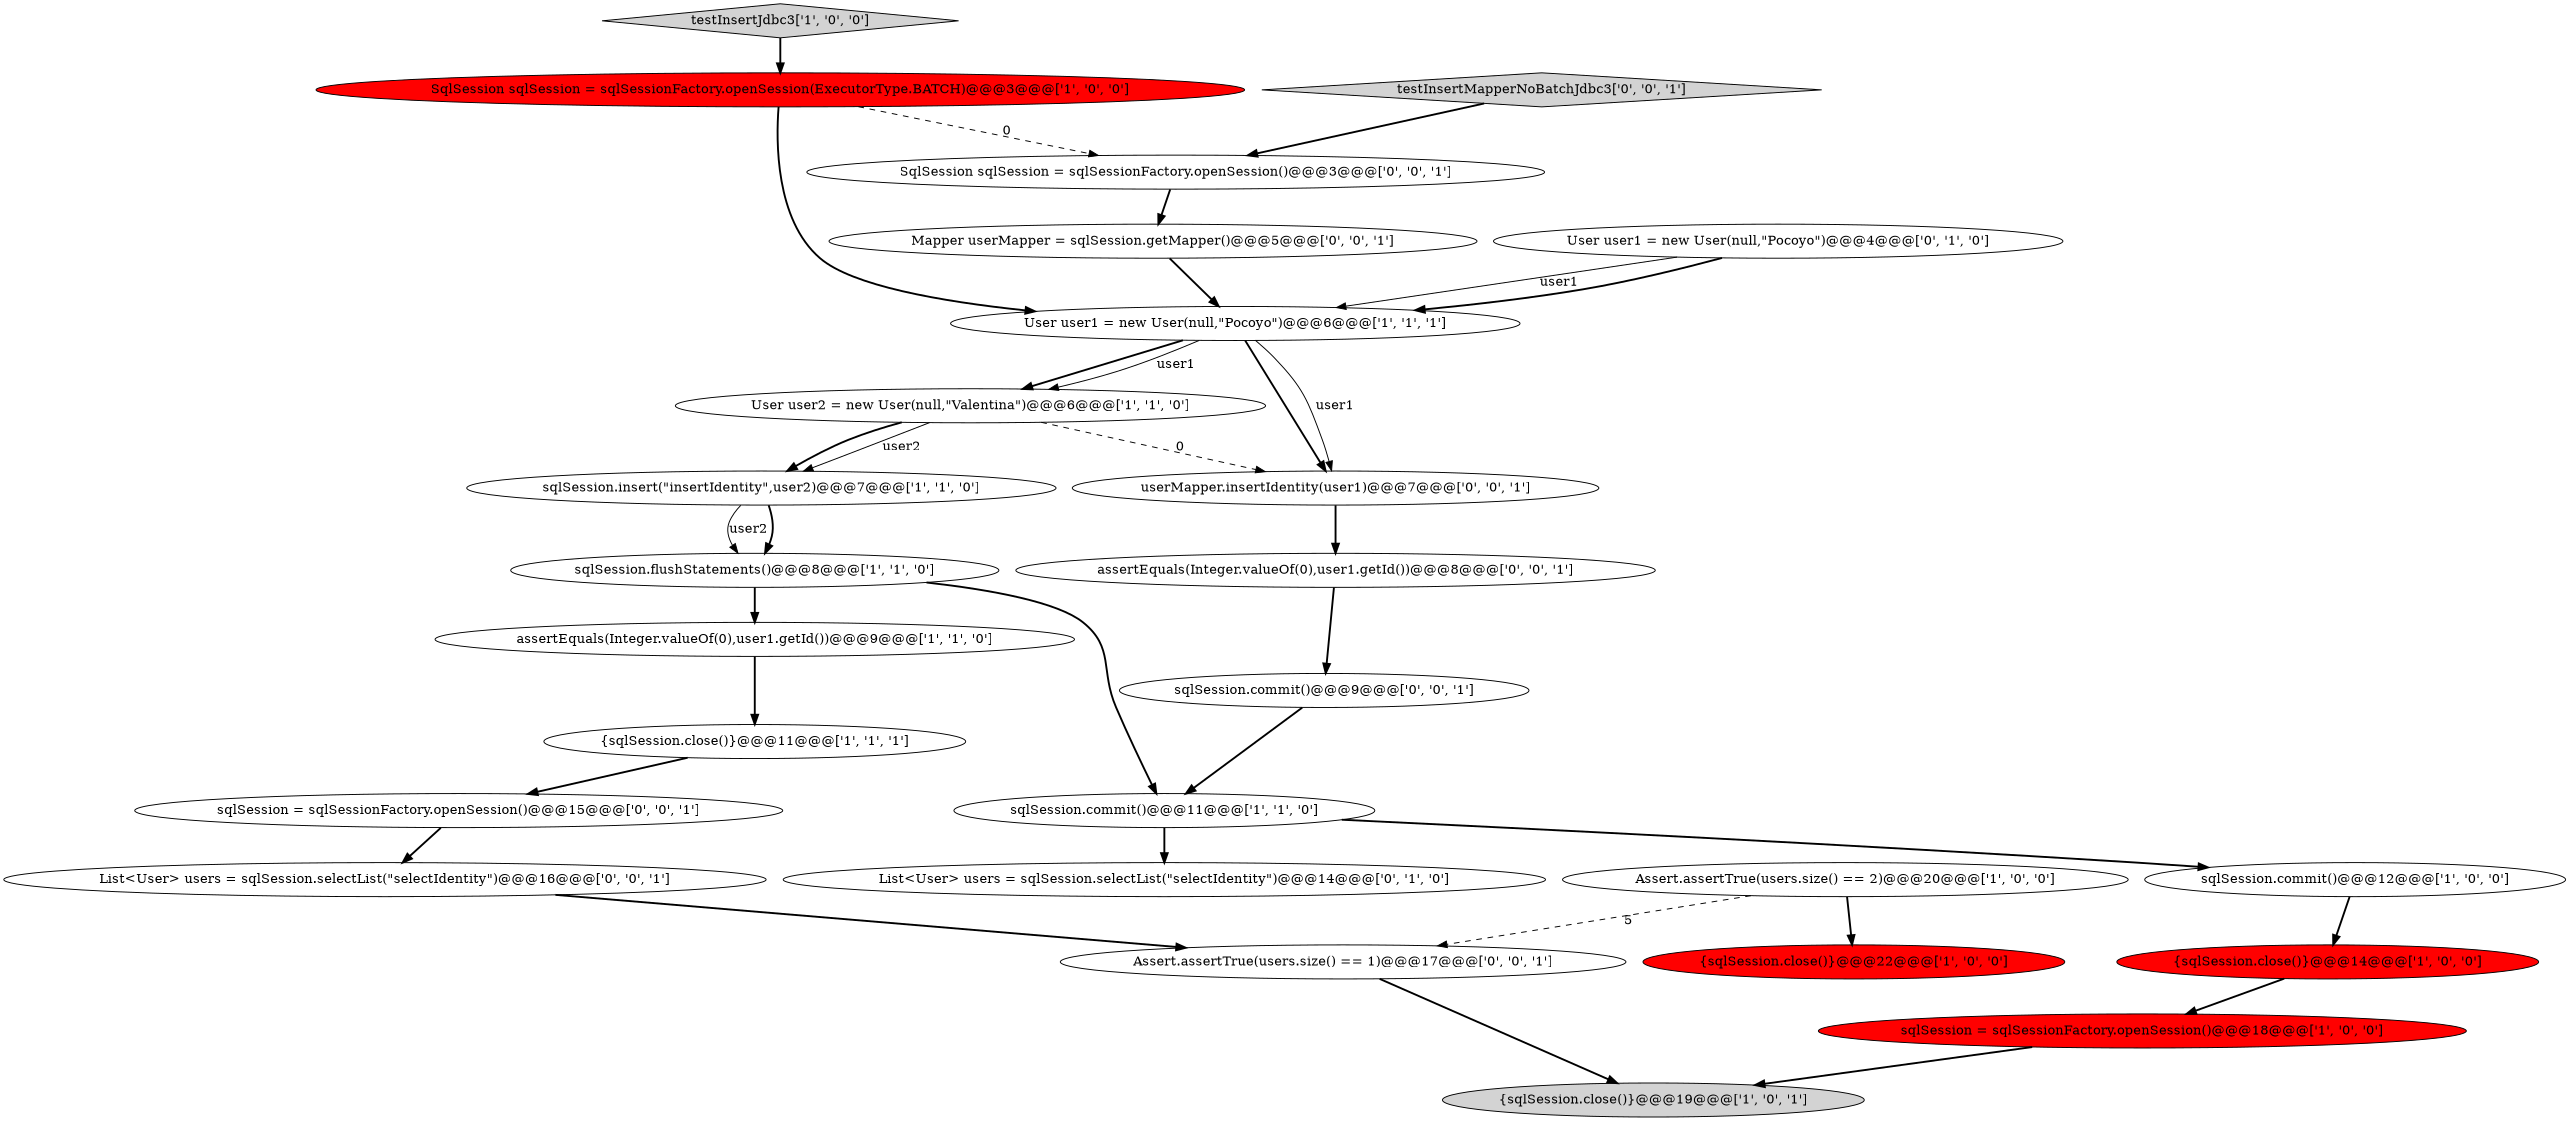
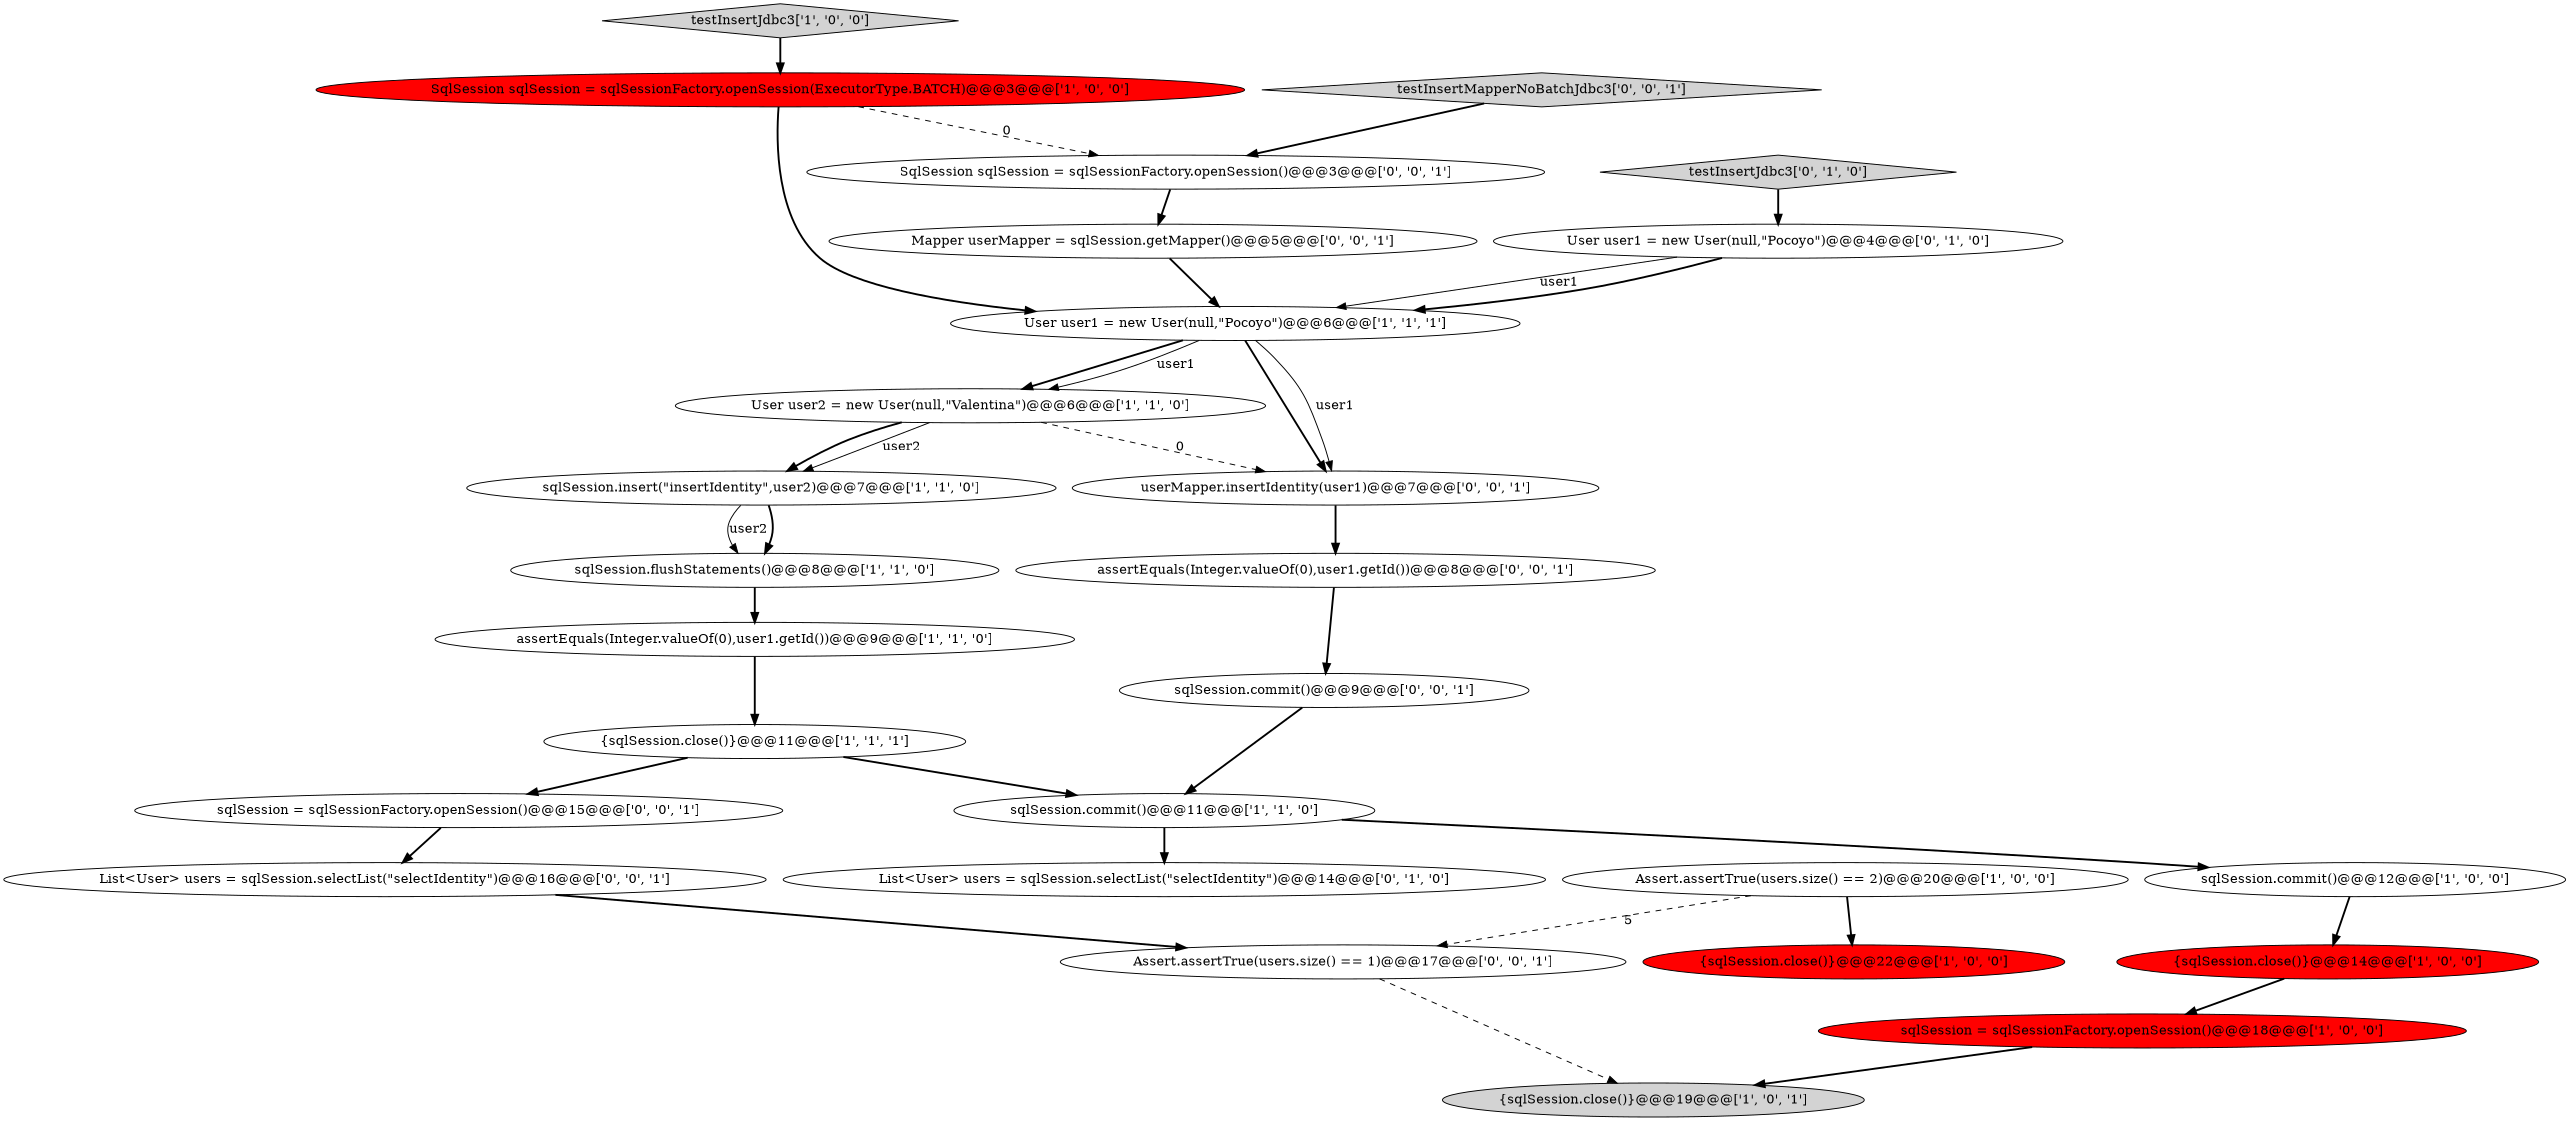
none -> (1778, 172)
(1089, 628) -> (955, 775)
(1494, 1029) -> (1494, 1029)
